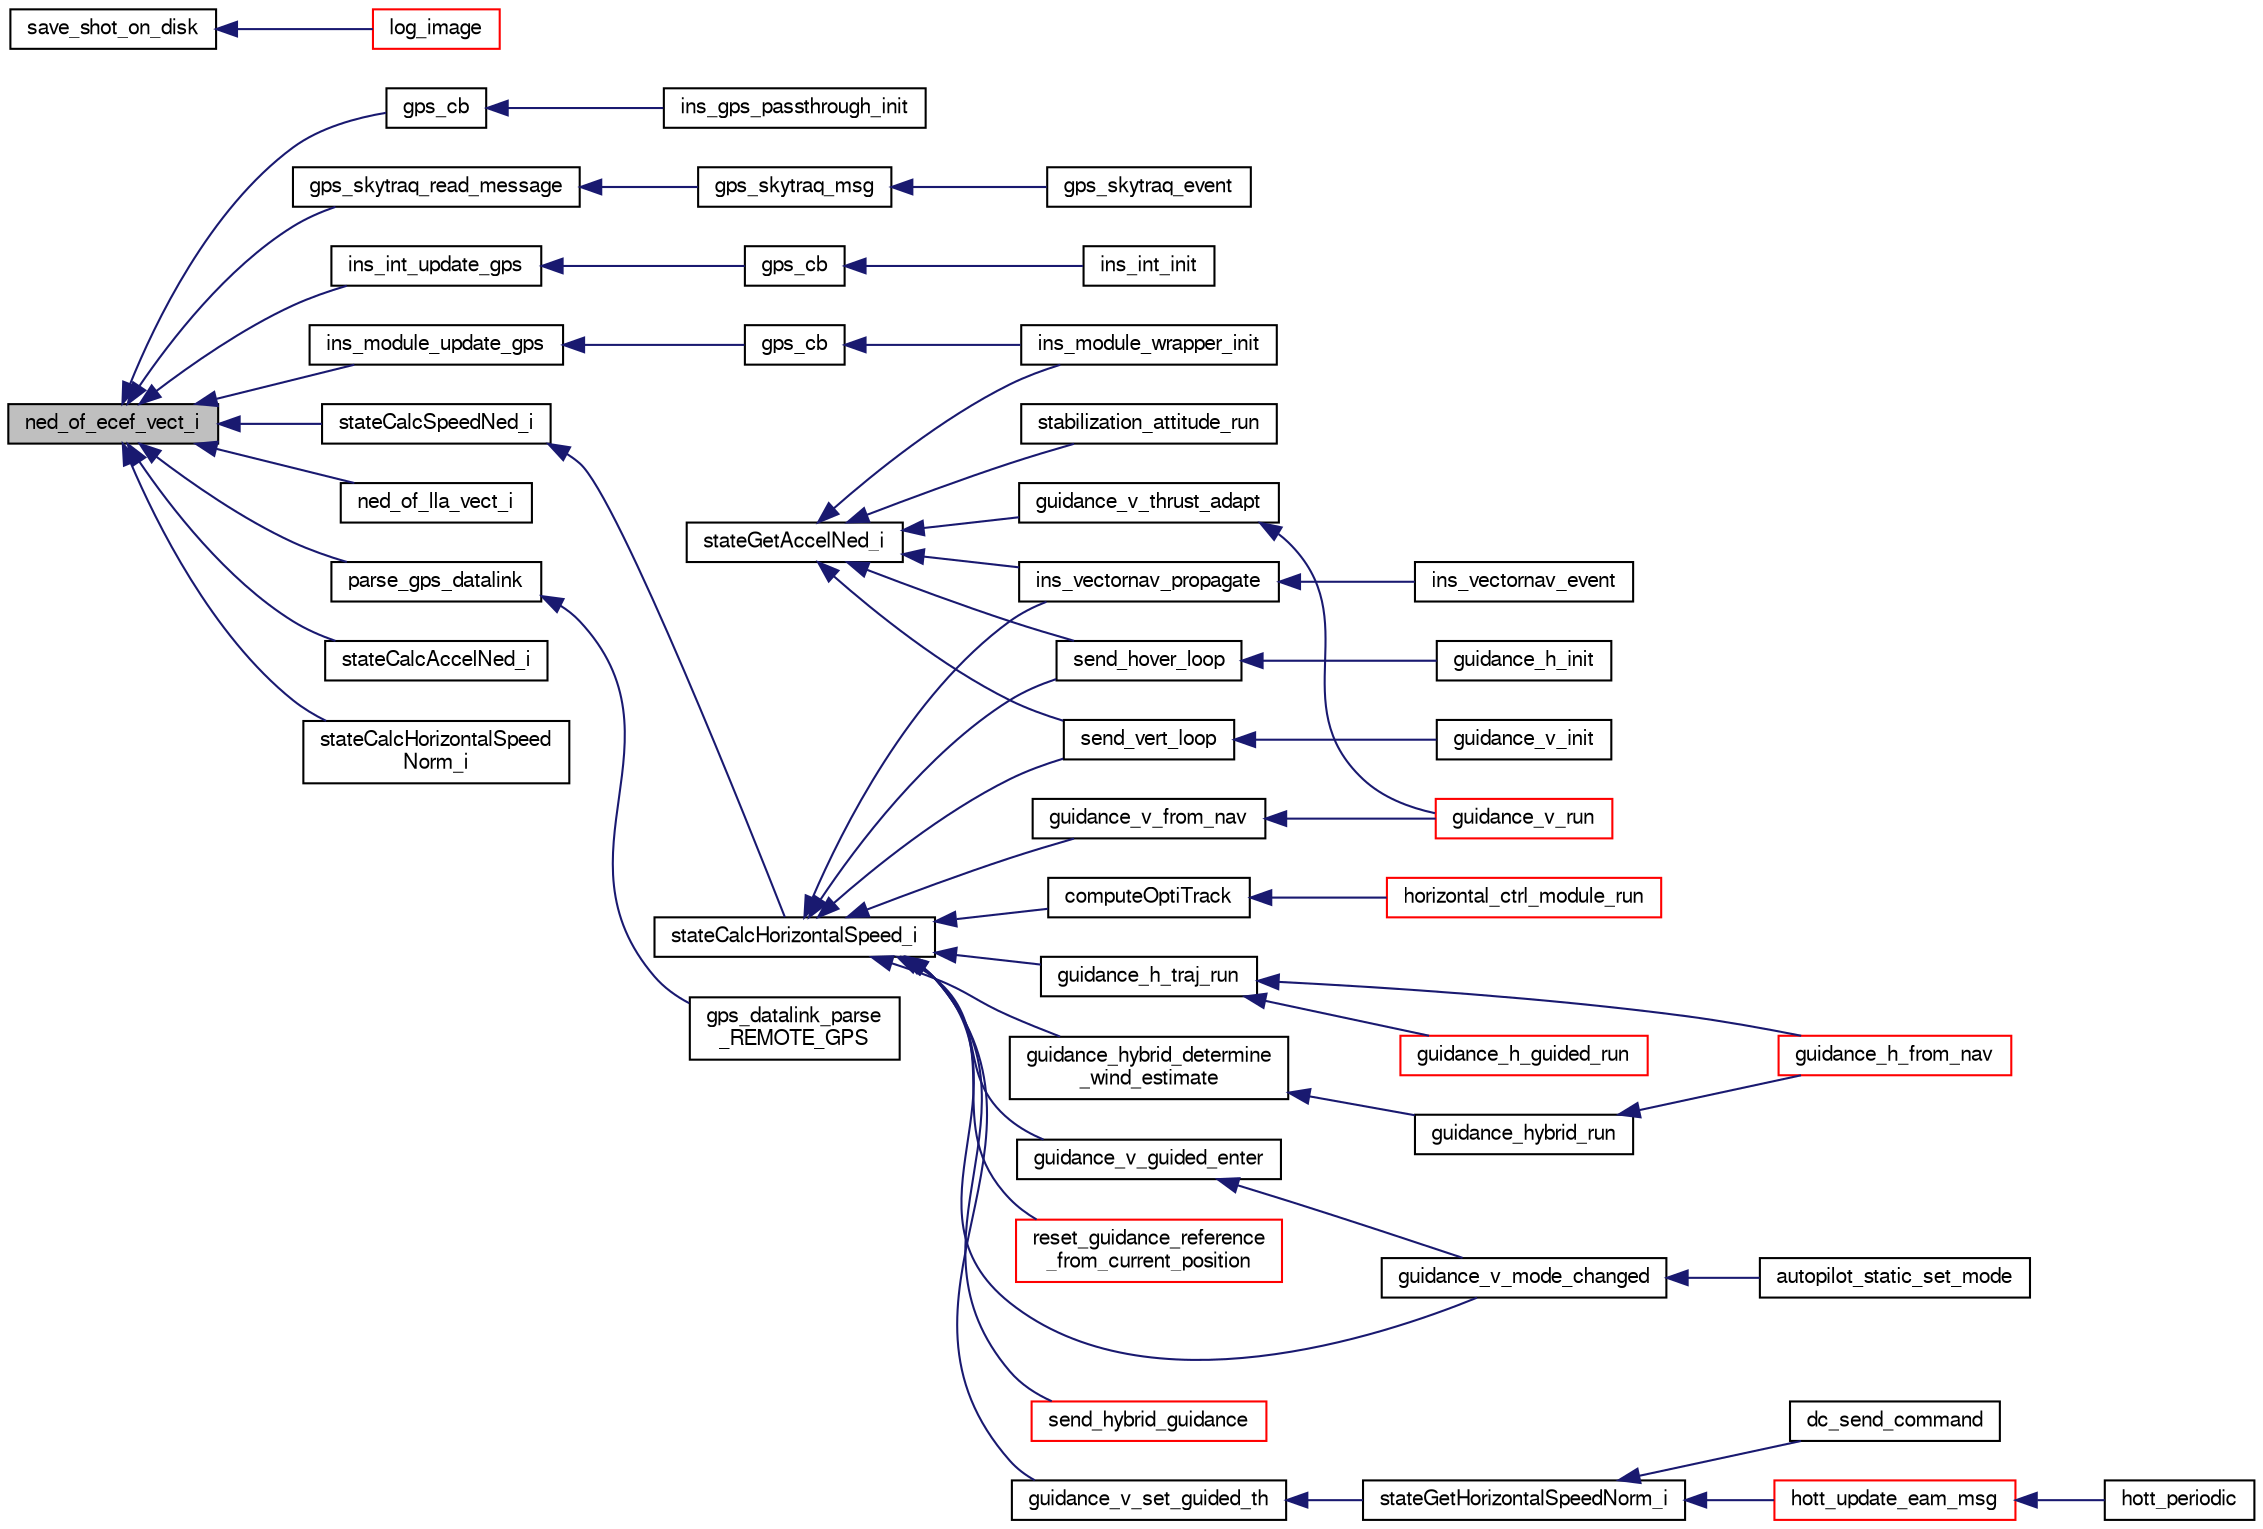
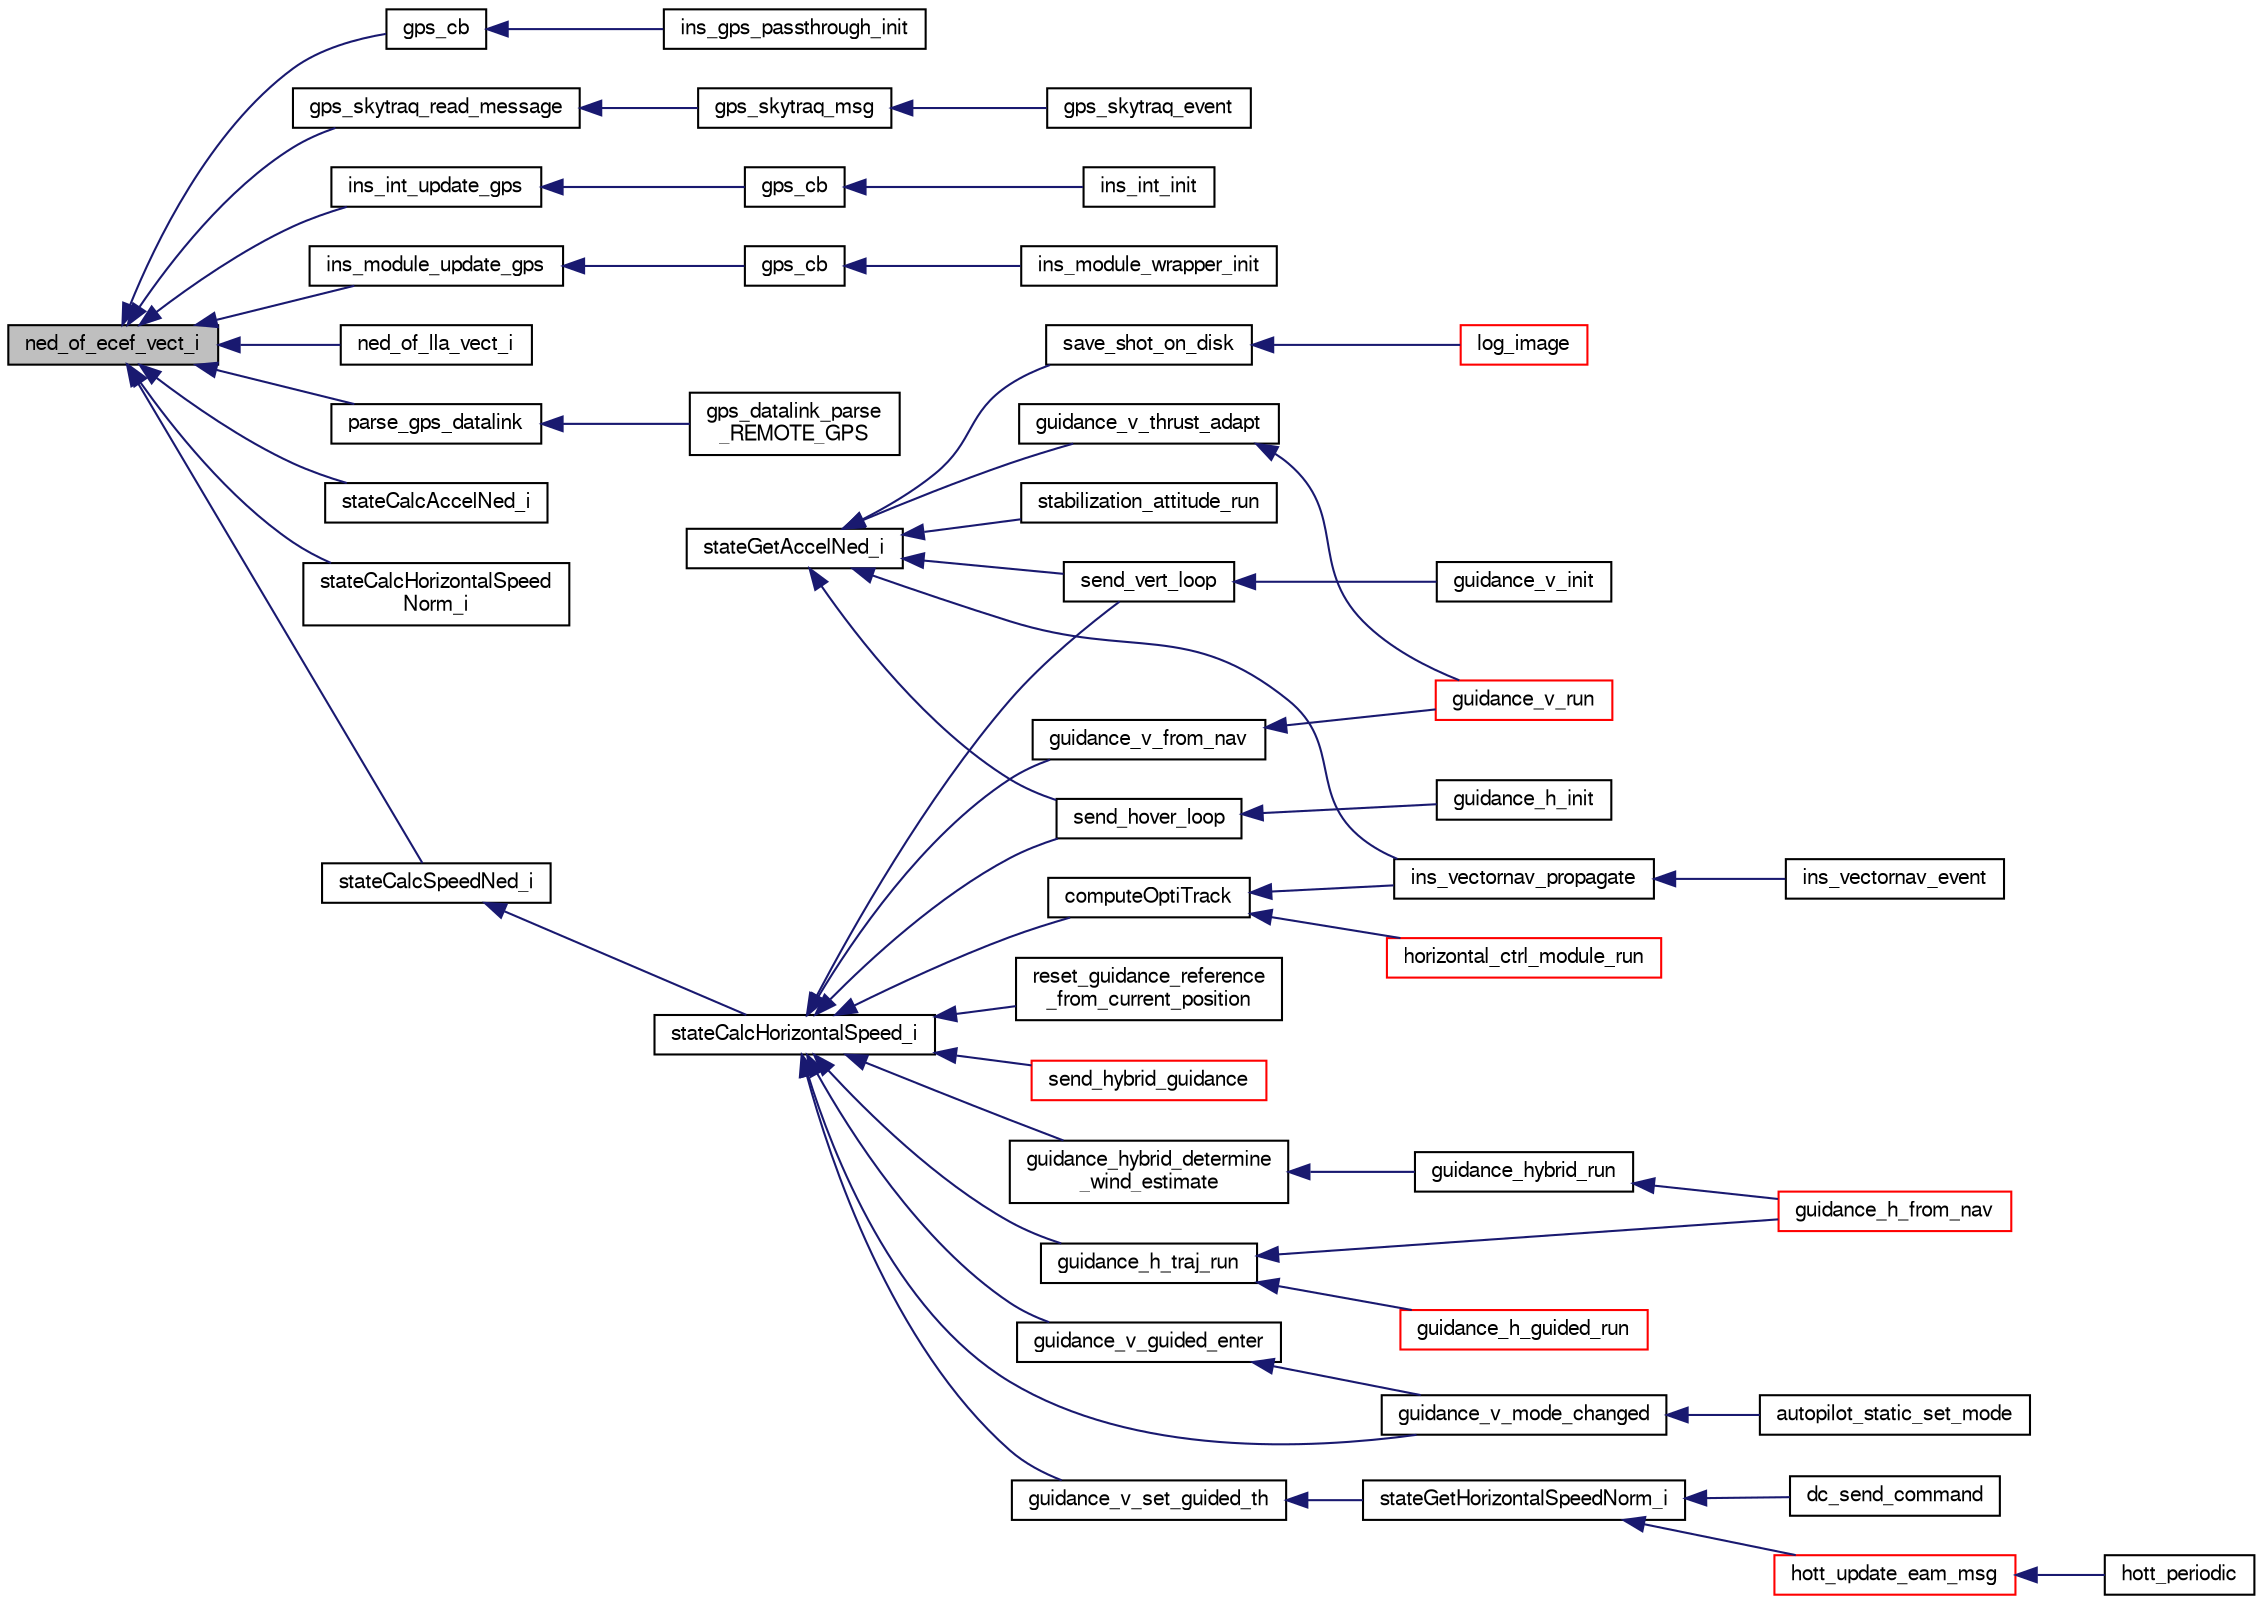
(940, 426) -> (961, 445)
(906, 730) -> (1333, 888)
(1149, 1251) -> (1149, 989)
